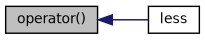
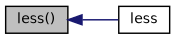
(52, 20) -> (37, 20)
